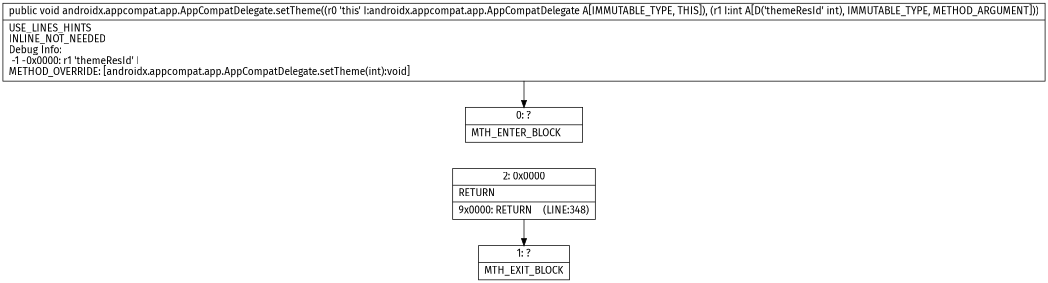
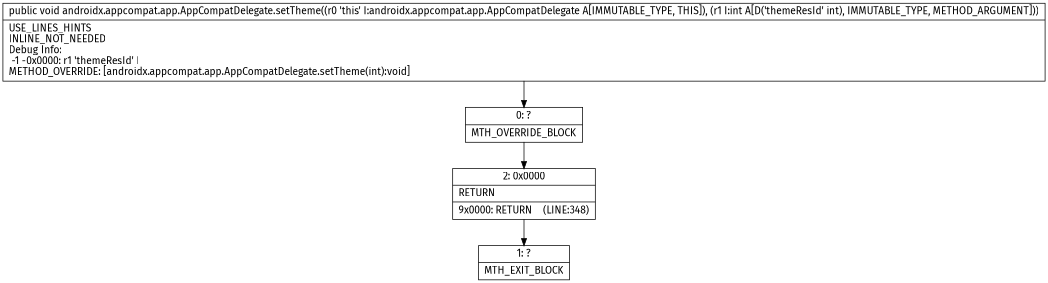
(516, 133) -> (524, 133)
none -> (524, 152)
